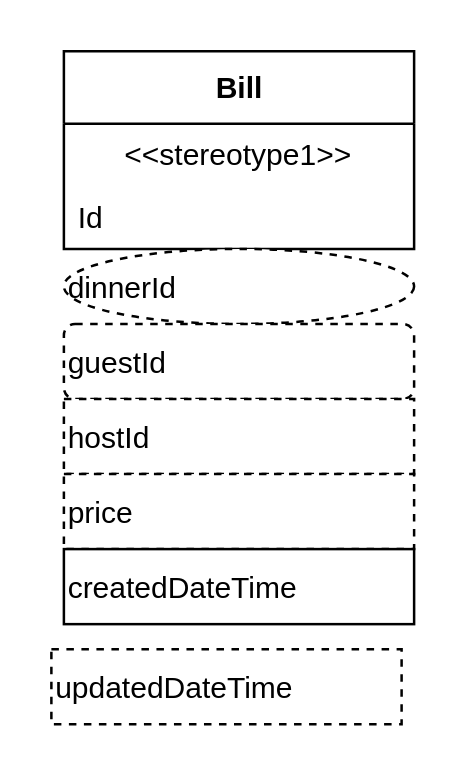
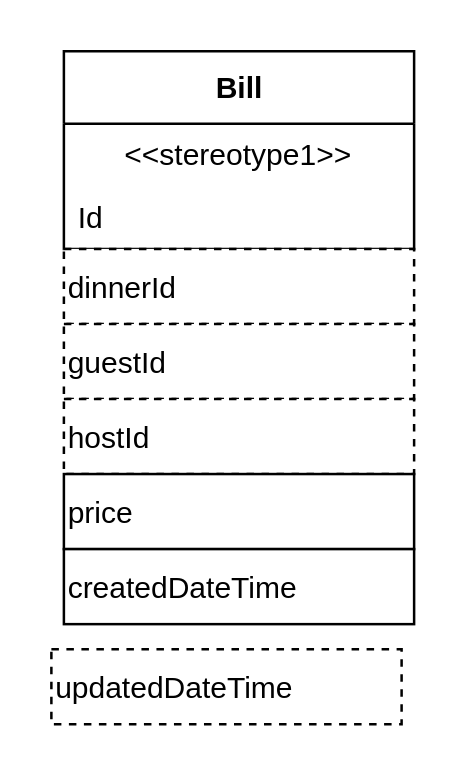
(239, 286) -> (239, 286)
(239, 361) -> (239, 361)
(239, 511) -> (239, 511)
